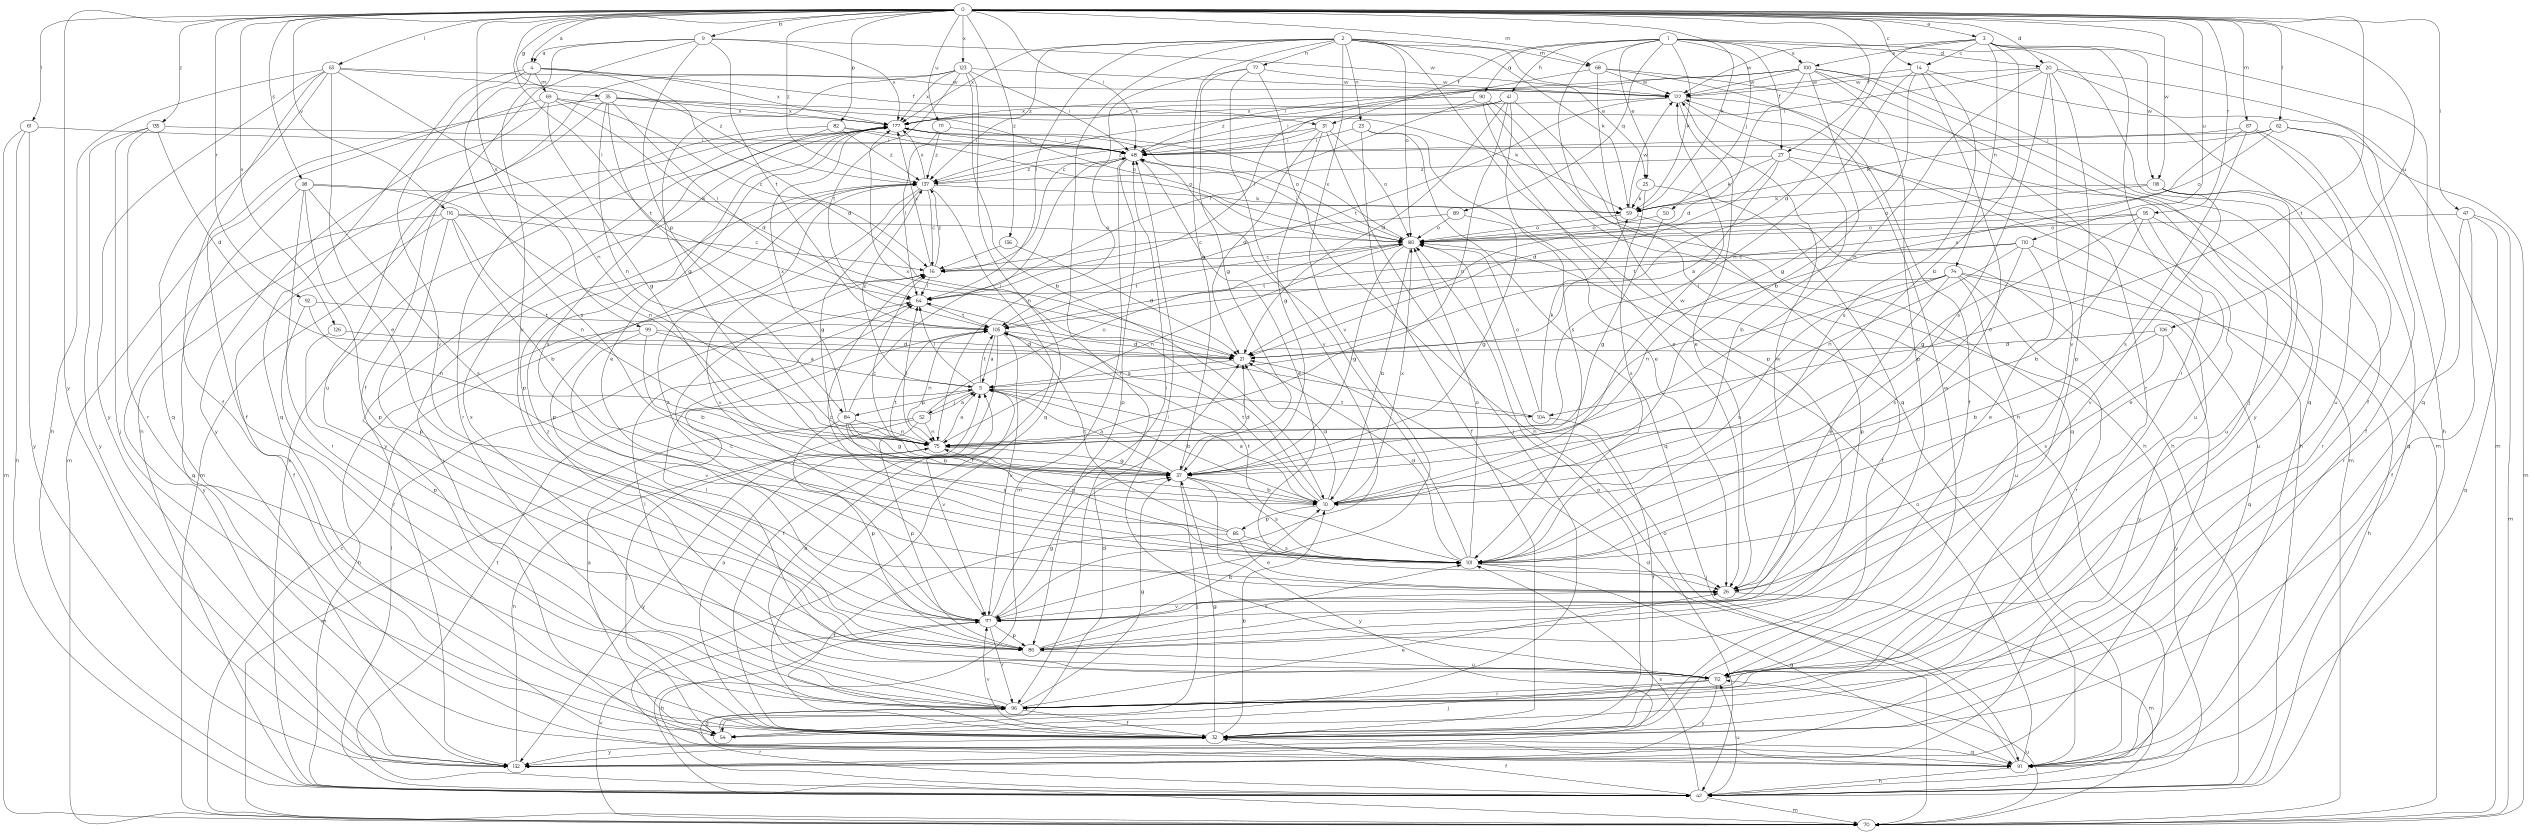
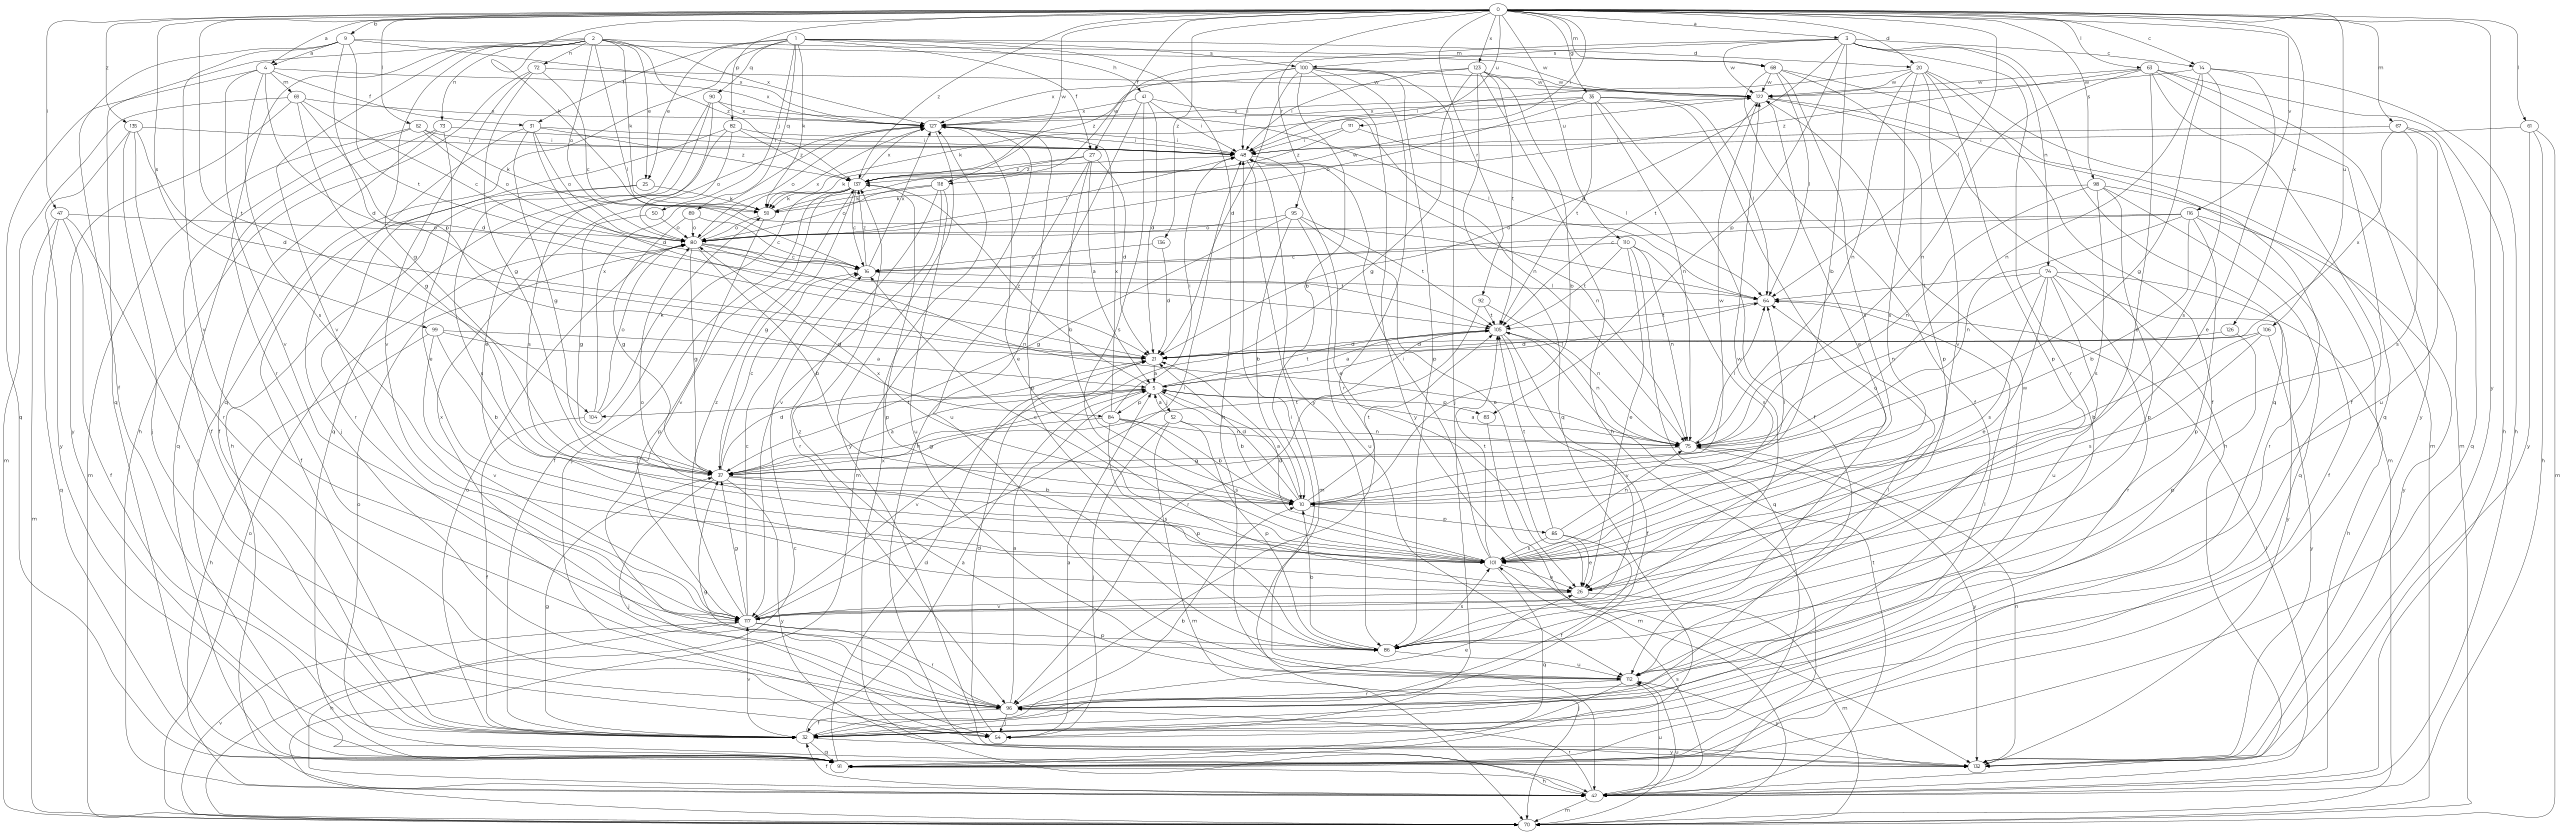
(1361, 126) -> (443, 126)
(1155, 305) -> none
(1123, 403) -> (1314, 403)
none -> (1487, 417)
none -> (1890, 423)
(1706, 578) -> (1552, 578)
